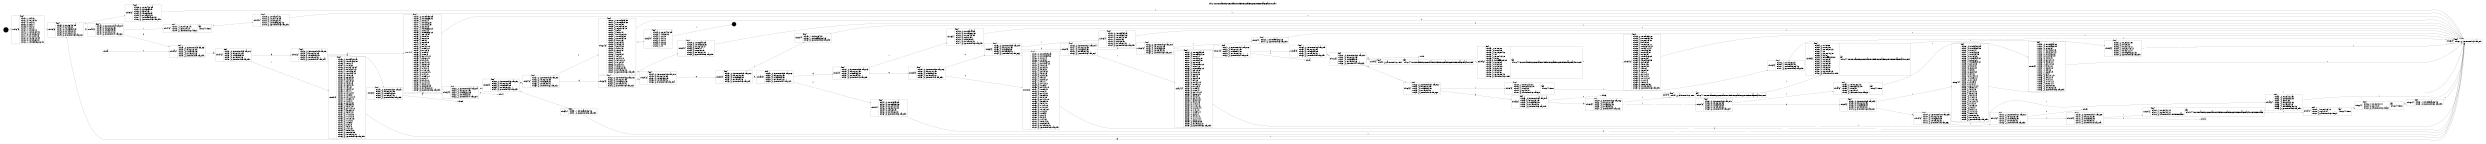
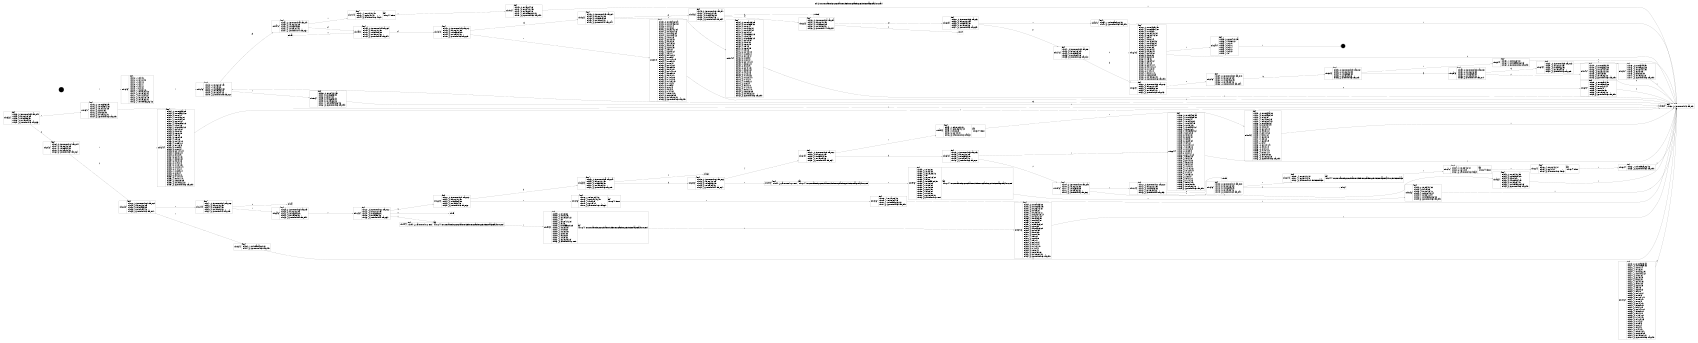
(927, 73) -> none
